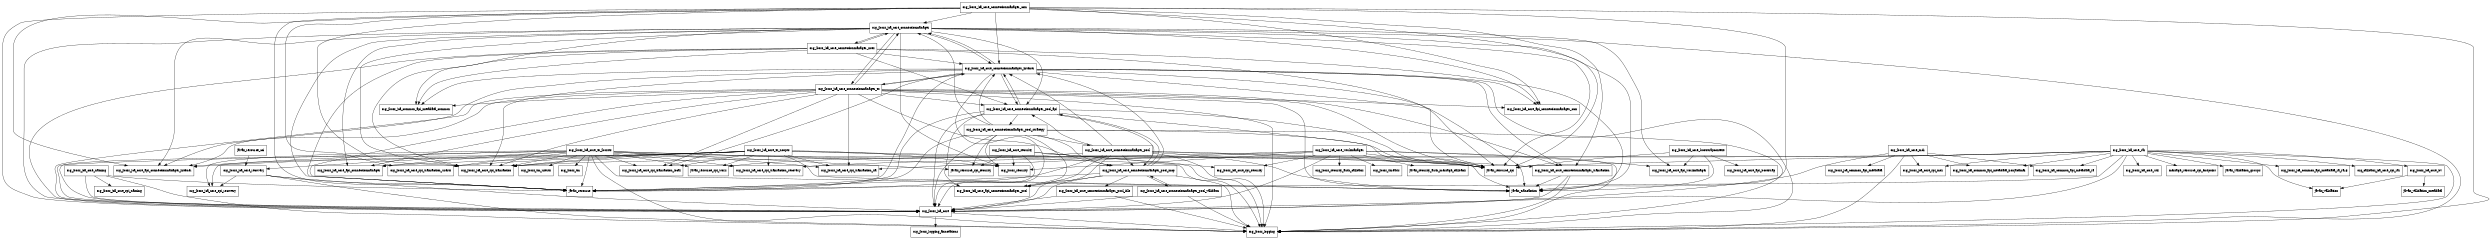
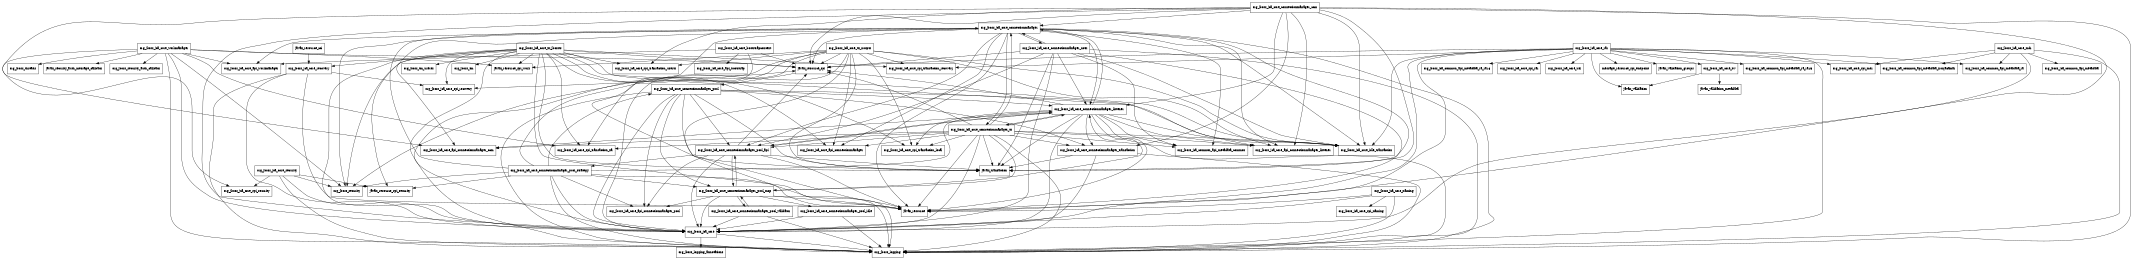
none -> (1457, 69)
(1317, 157) -> (754, 80)
(486, 171) -> (1366, 150)
(2379, 171) -> (1519, 69)
none -> (1438, 235)
